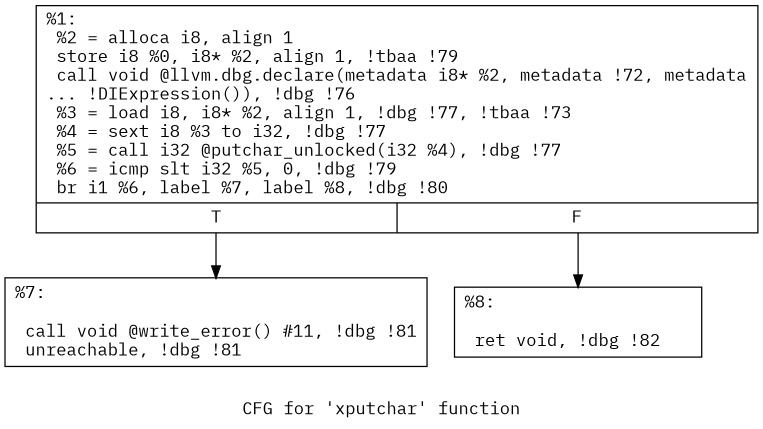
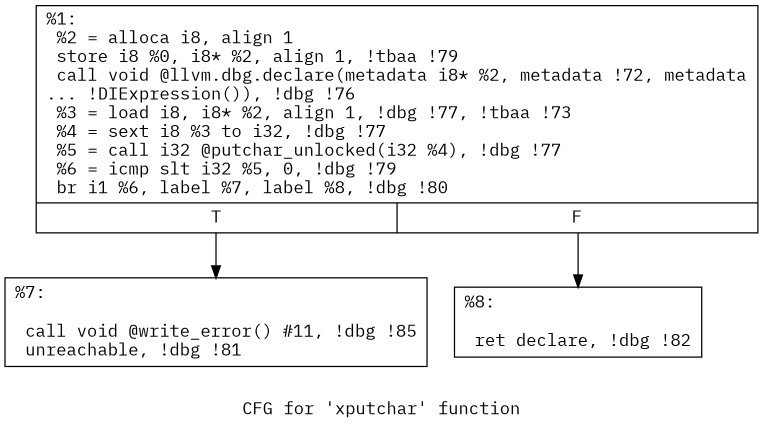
(216, 332) -> (216, 332)
(562, 341) -> (578, 341)
